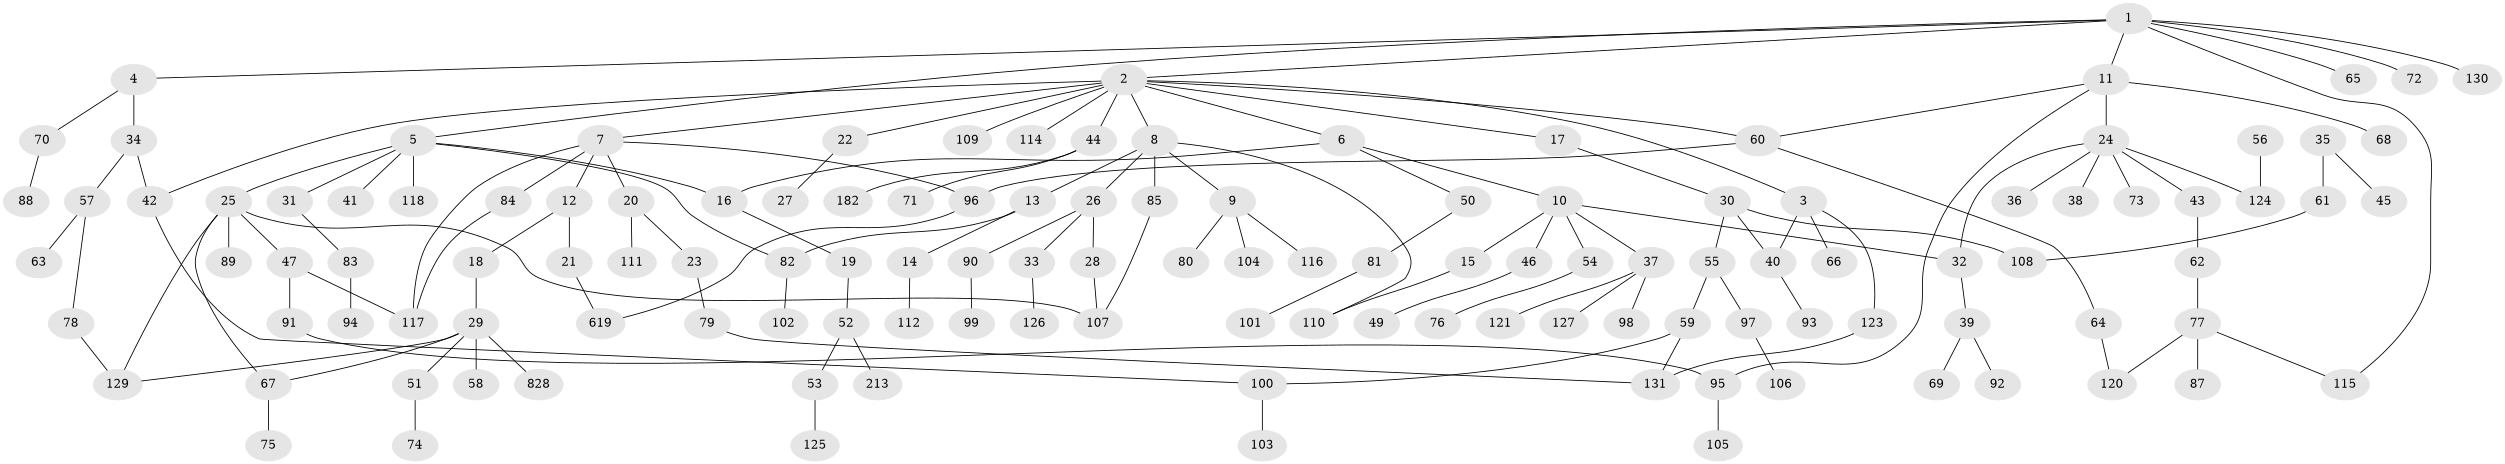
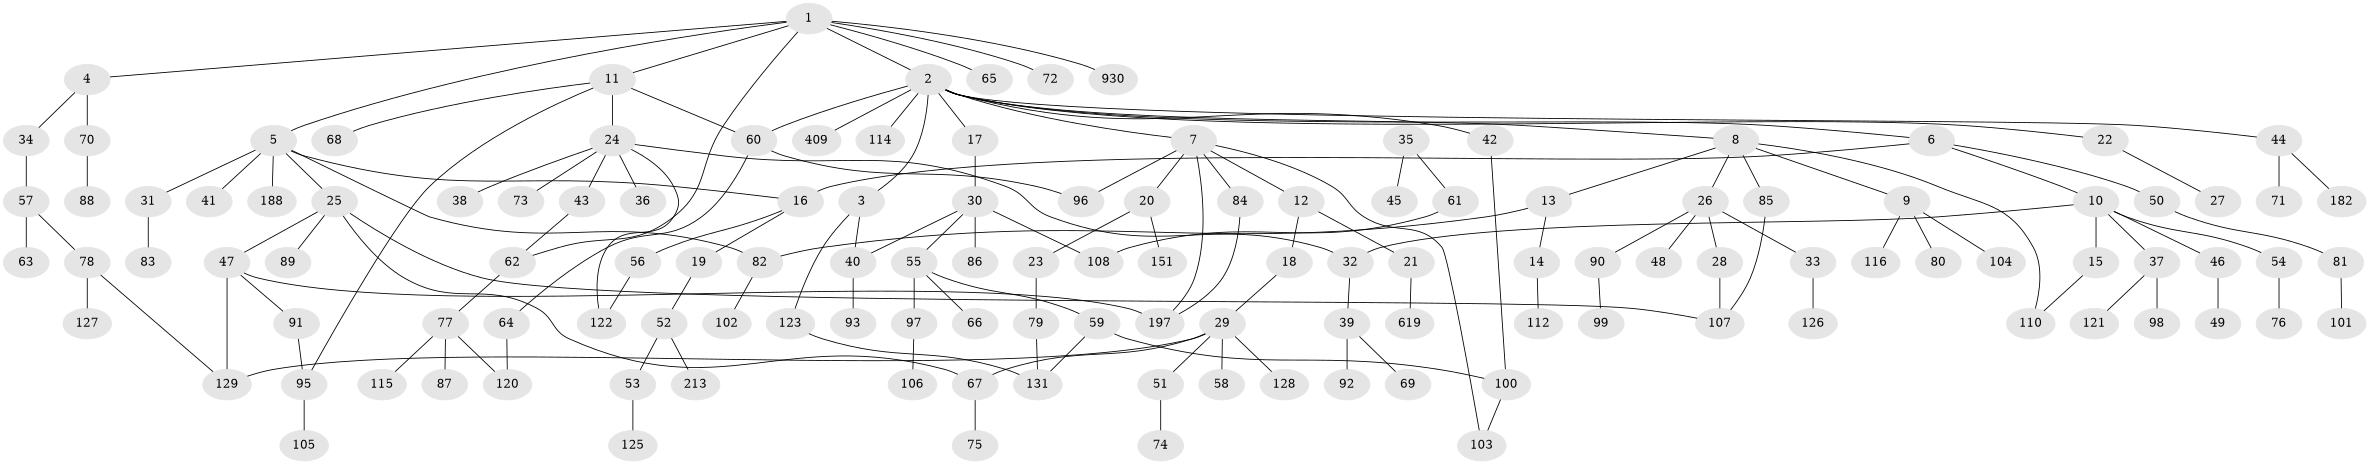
(2477, 80) -> (1113, 80)
(2411, 122) -> (701, 179)
(968, 141) -> (817, 141)
(142, 171) -> none
(413, 202) -> (272, 202)
(2260, 202) -> (602, 324)
none -> (1414, 230)
none -> (719, 231)
(1819, 232) -> (937, 286)
(779, 238) -> none
(632, 263) -> (1162, 263)
none -> (975, 263)
none -> (1659, 263)
(166, 290) -> (227, 324)
(1608, 293) -> (87, 293)
(351, 324) -> none
(413, 324) -> (1160, 324)
(539, 385) -> (1284, 385)
